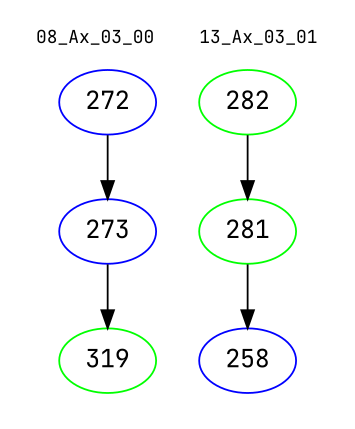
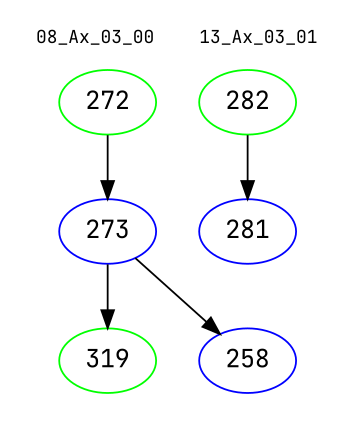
(108, 102) -> (108, 102)
(248, 231) -> (248, 231)
(248, 287) -> (158, 279)
